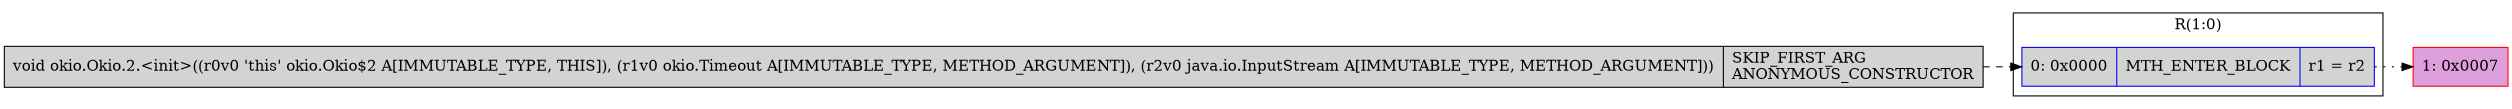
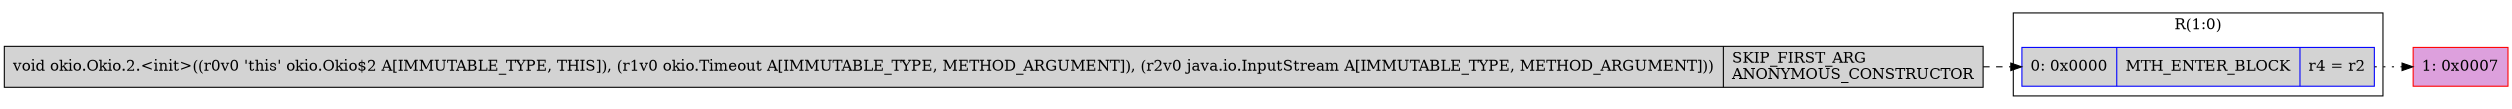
(2337, 66) -> (2337, 66)
